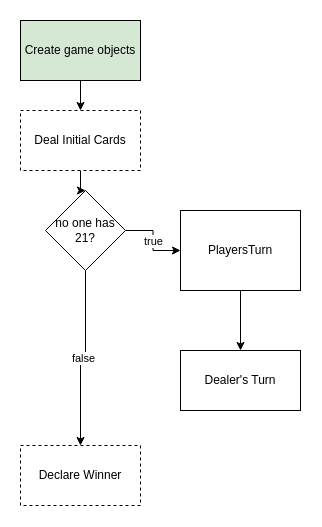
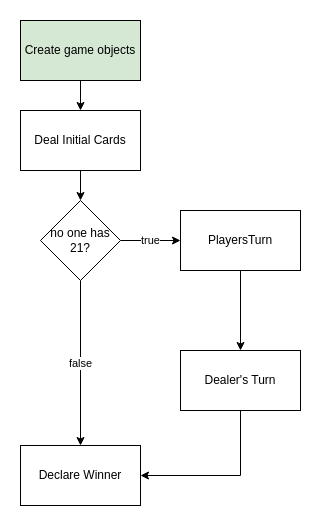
(81, 141) -> (81, 141)
(86, 231) -> (81, 241)
(241, 251) -> (241, 241)
(81, 476) -> (81, 476)
none -> (226, 476)
